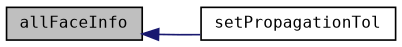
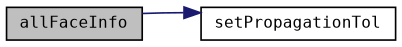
(180, 35) -> (163, 13)
